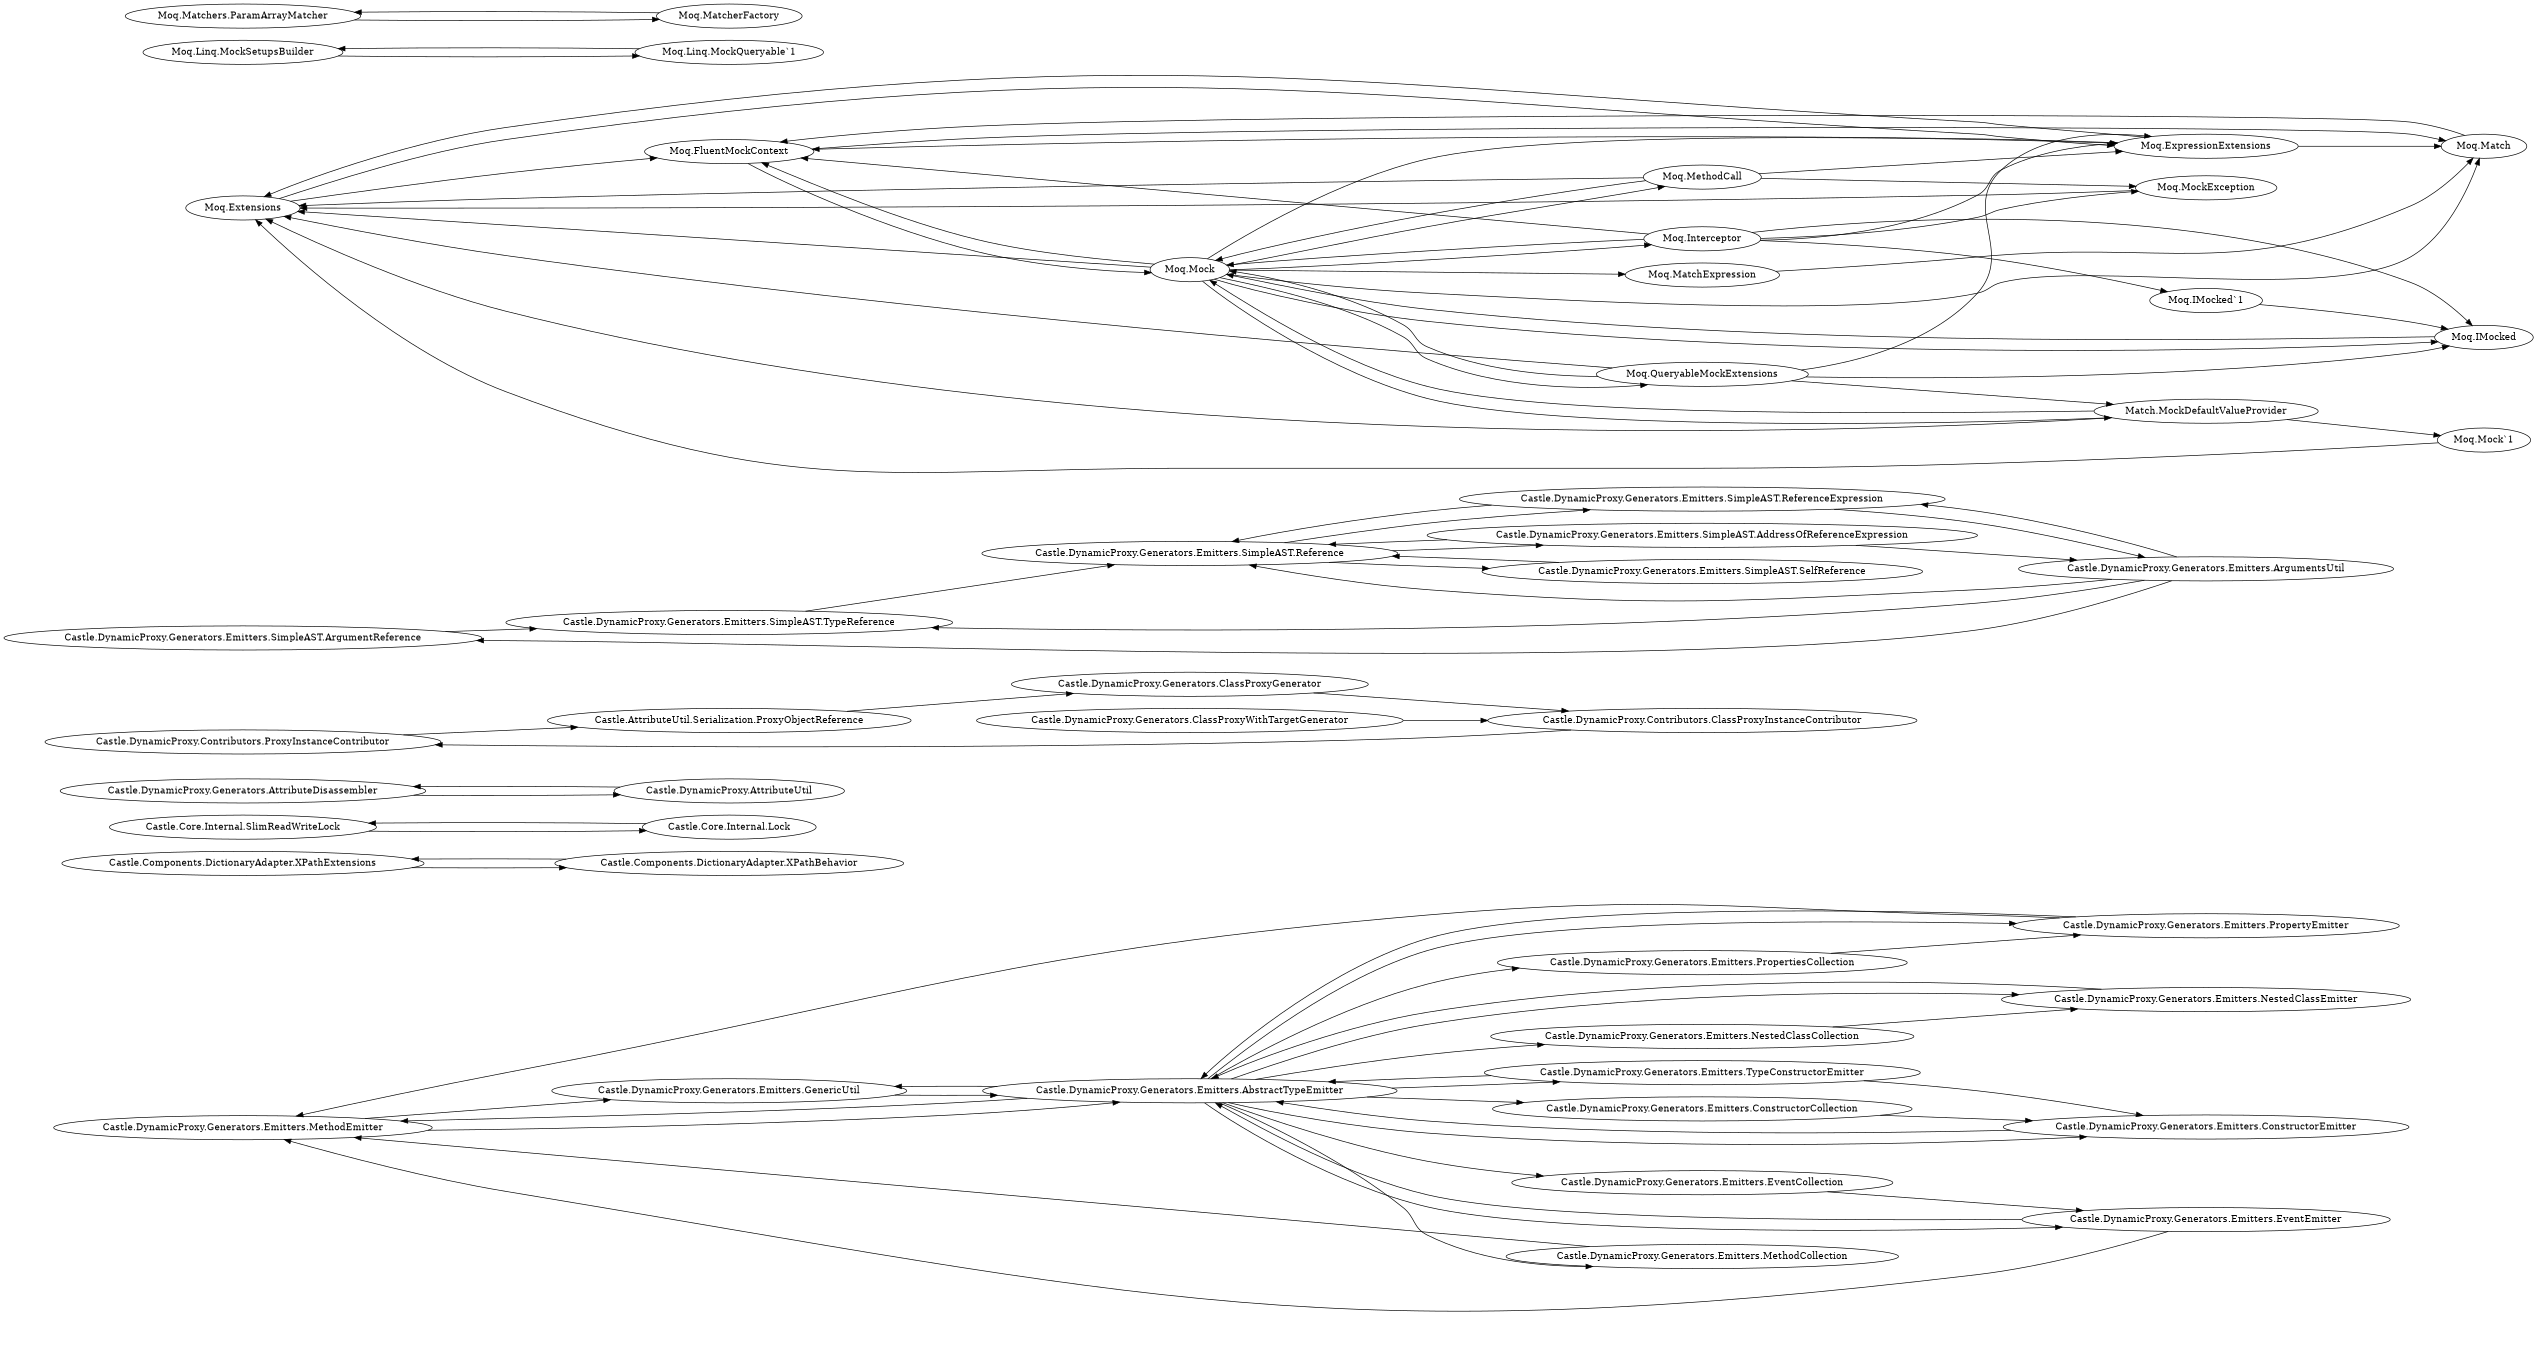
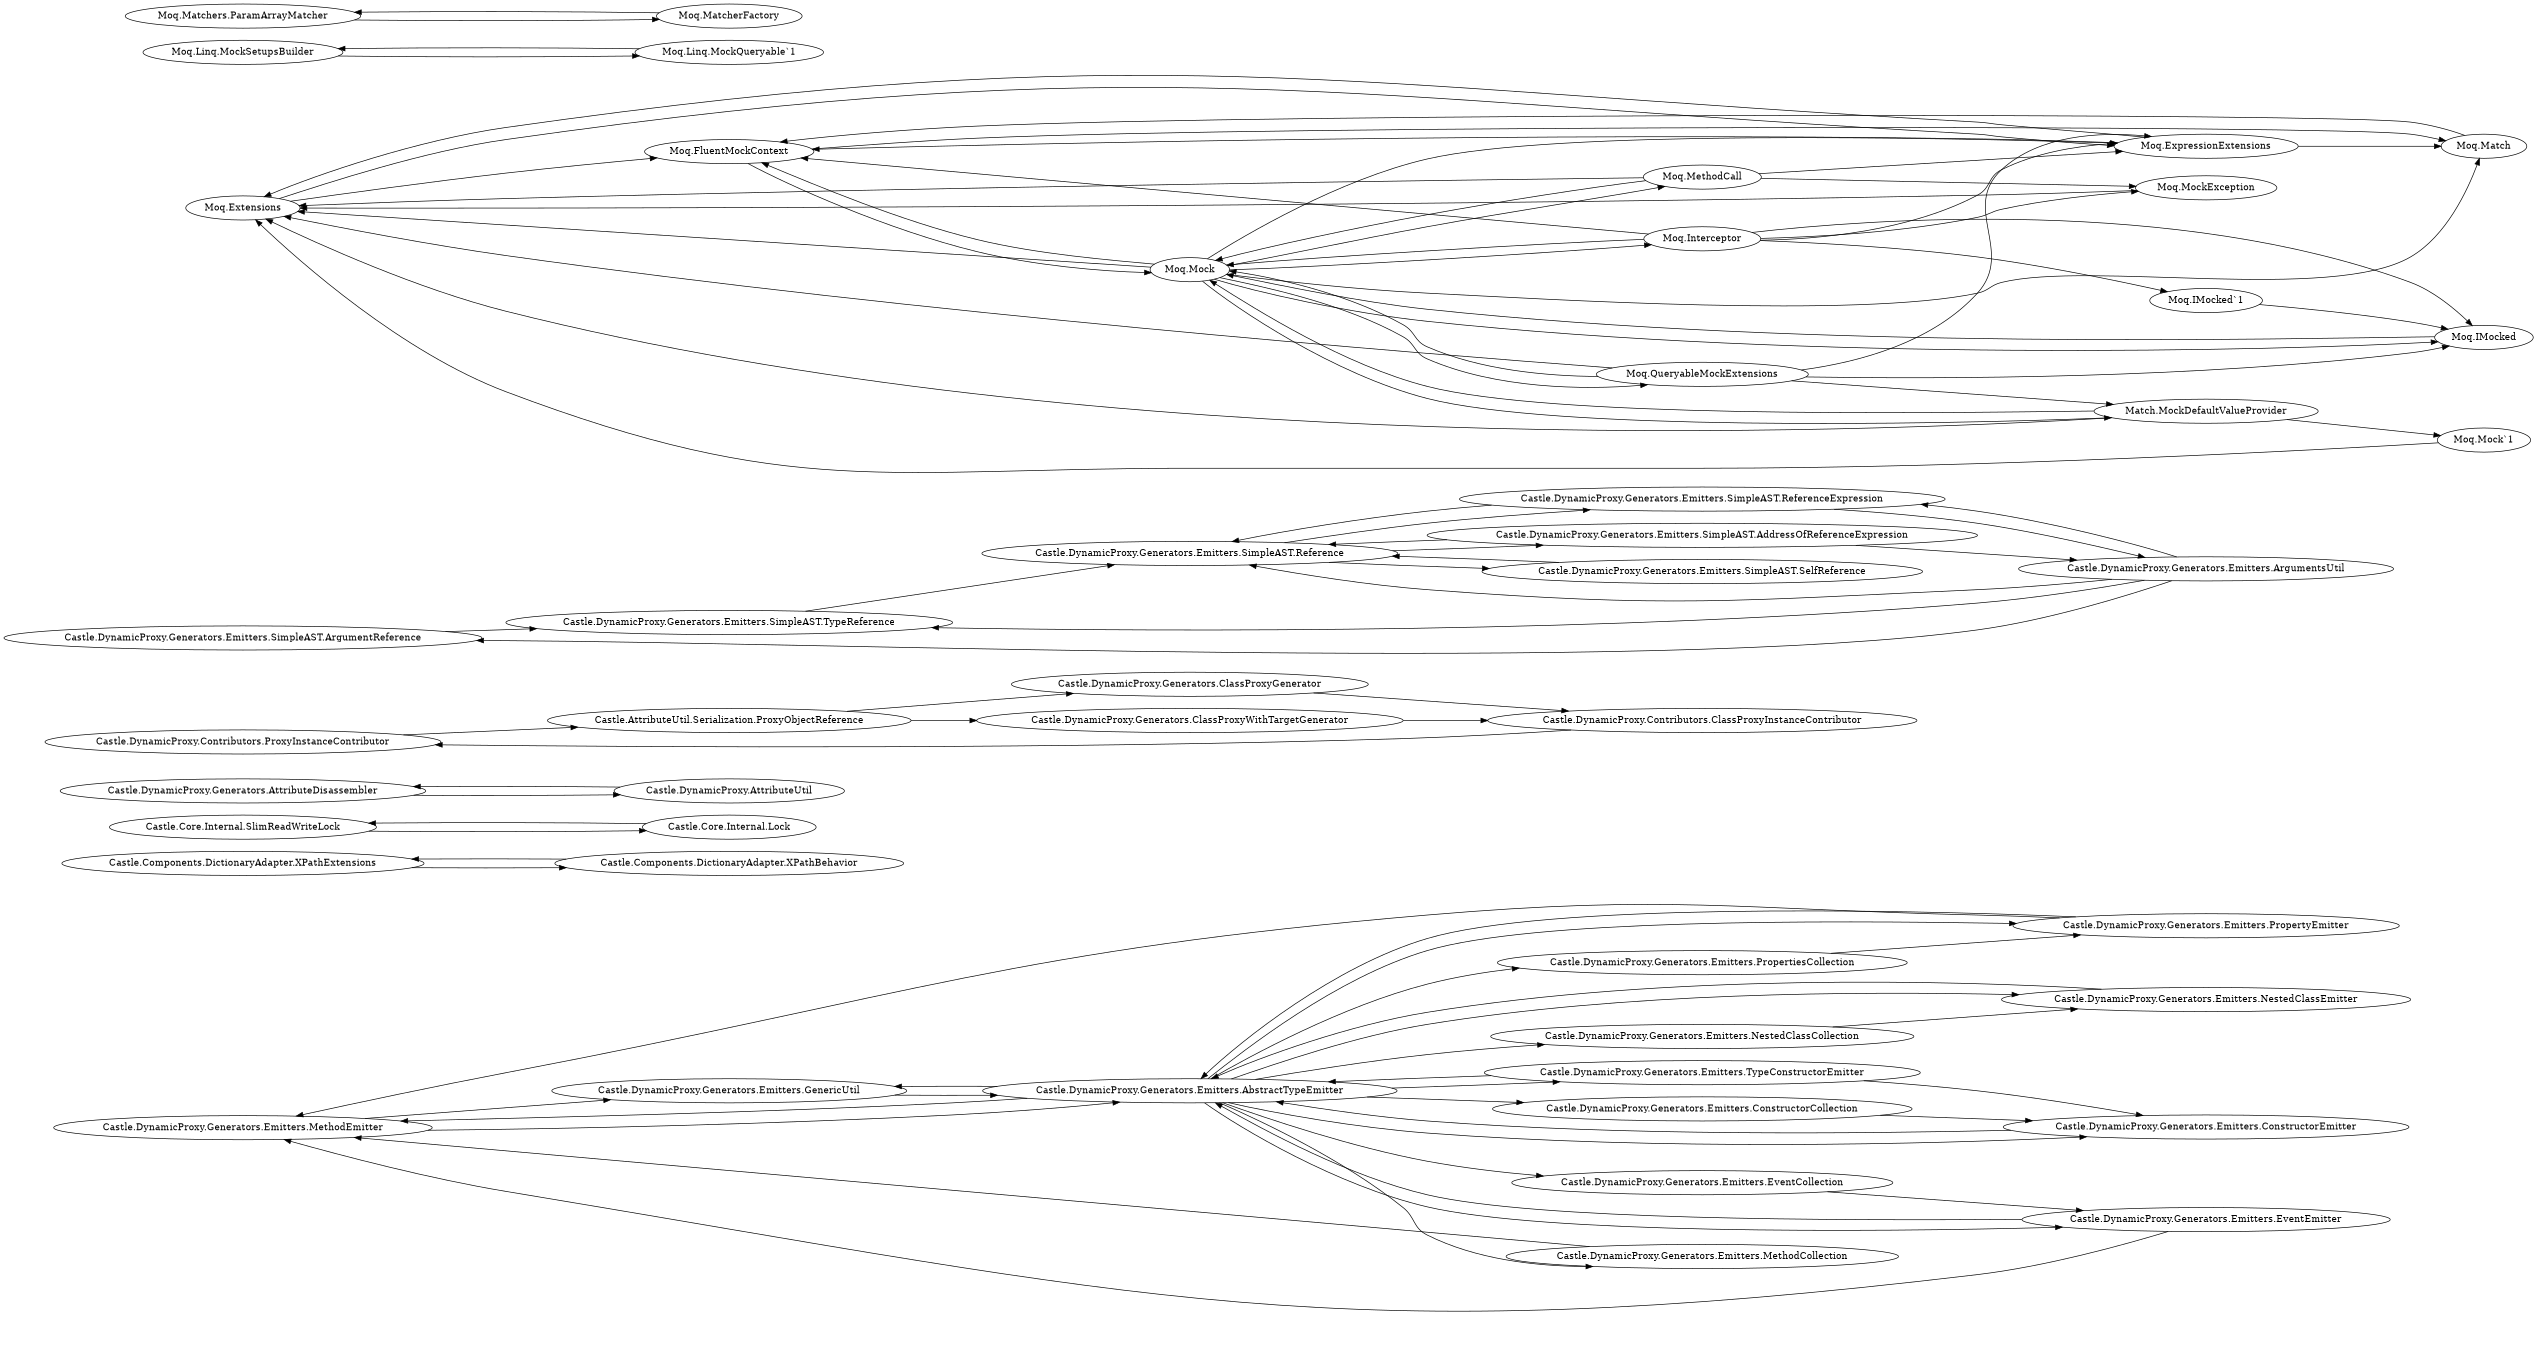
(1702, 275) -> none
none -> (940, 721)
